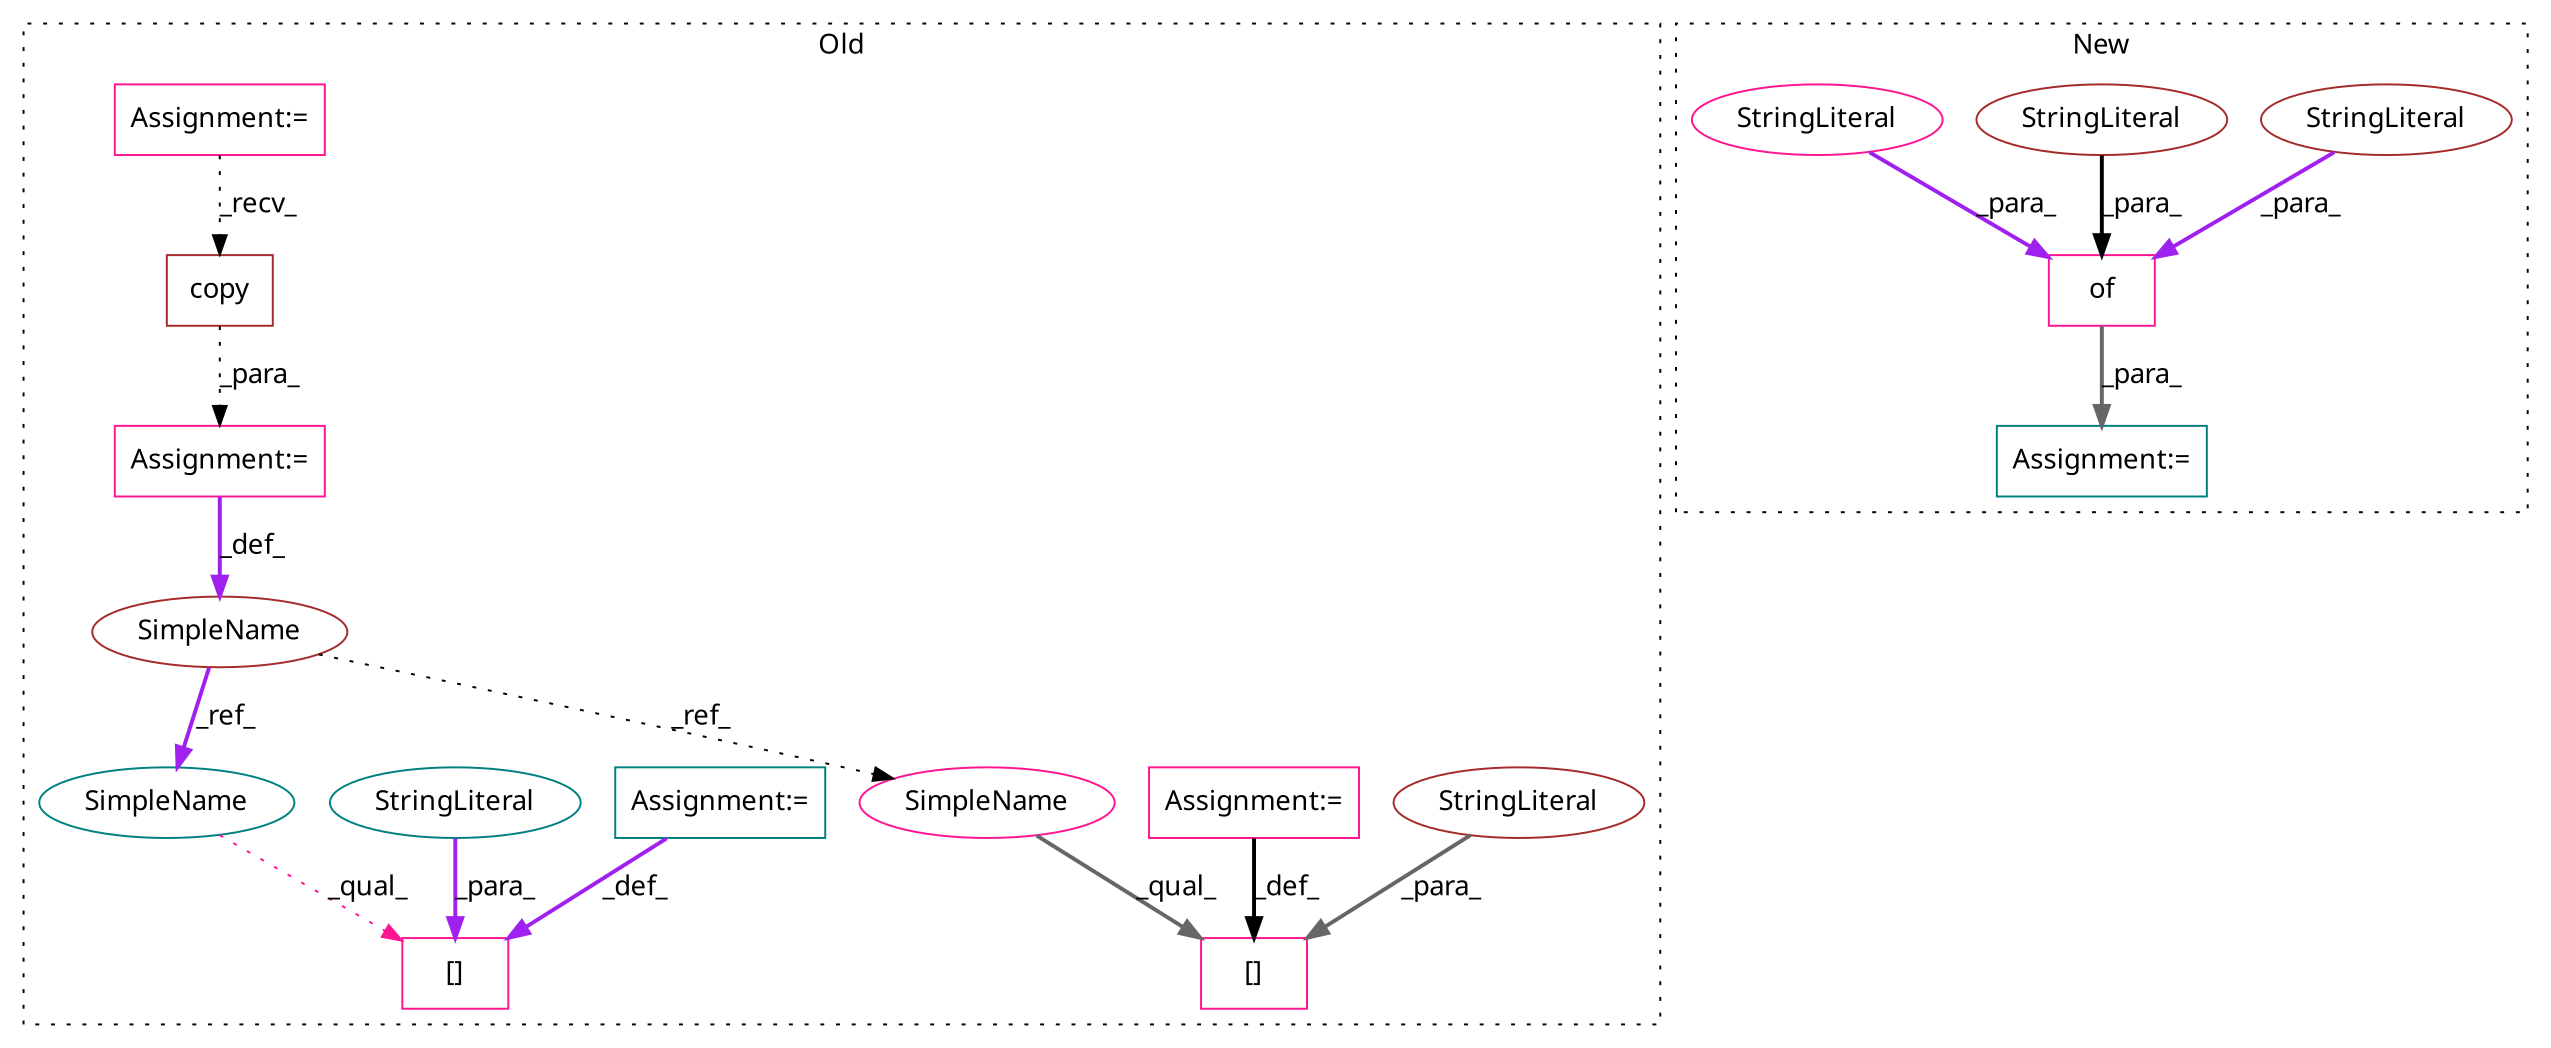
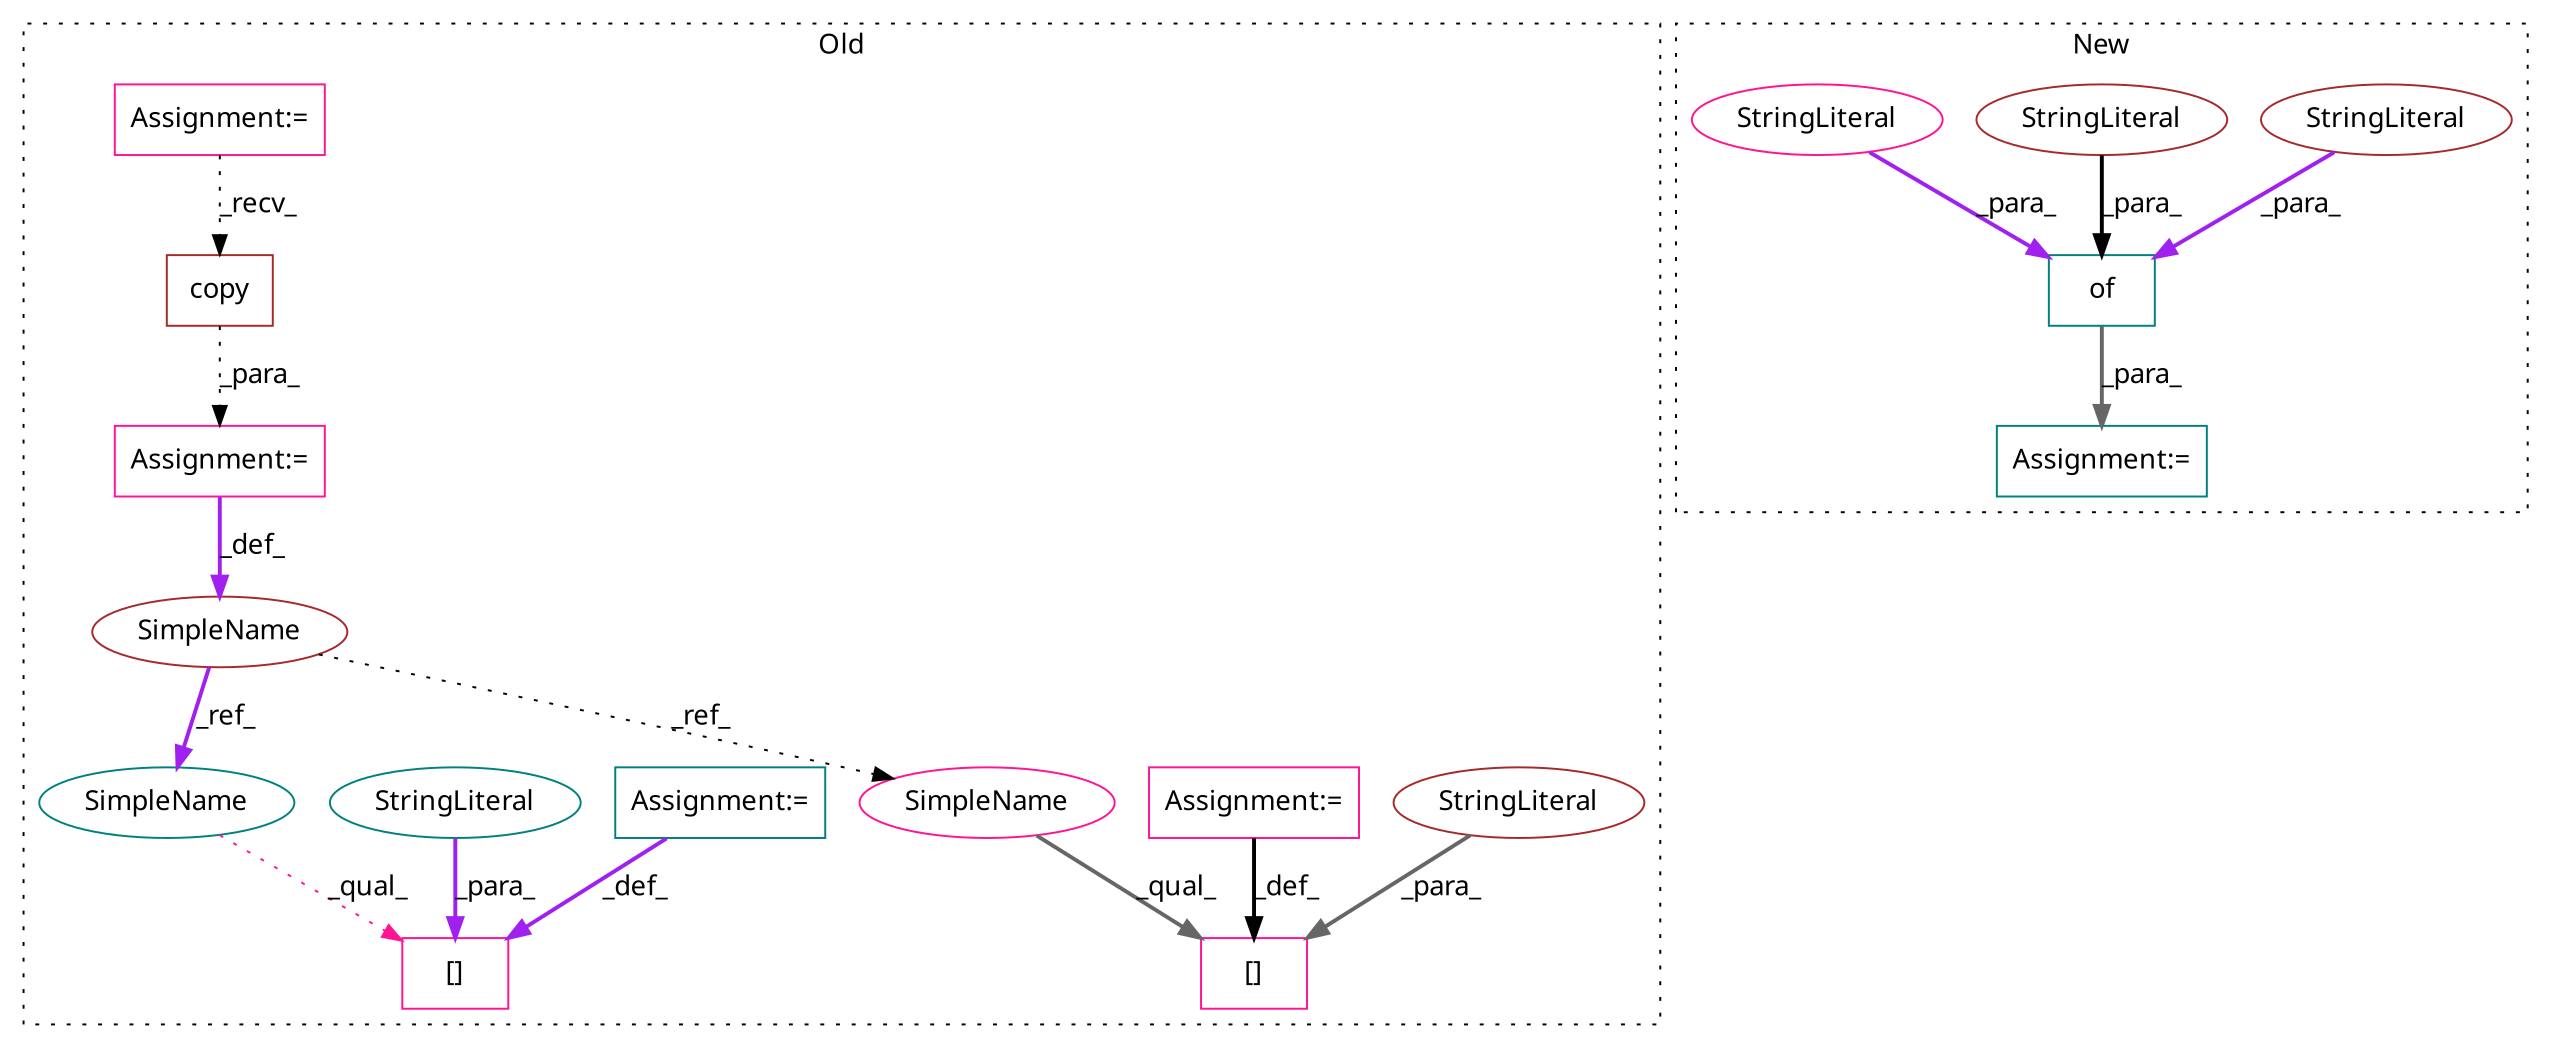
(2102, 290) -> (2102, 290)
